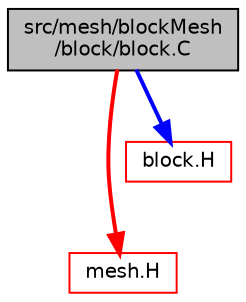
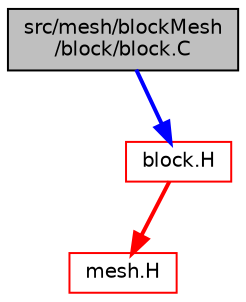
(108, 152) -> (155, 209)
